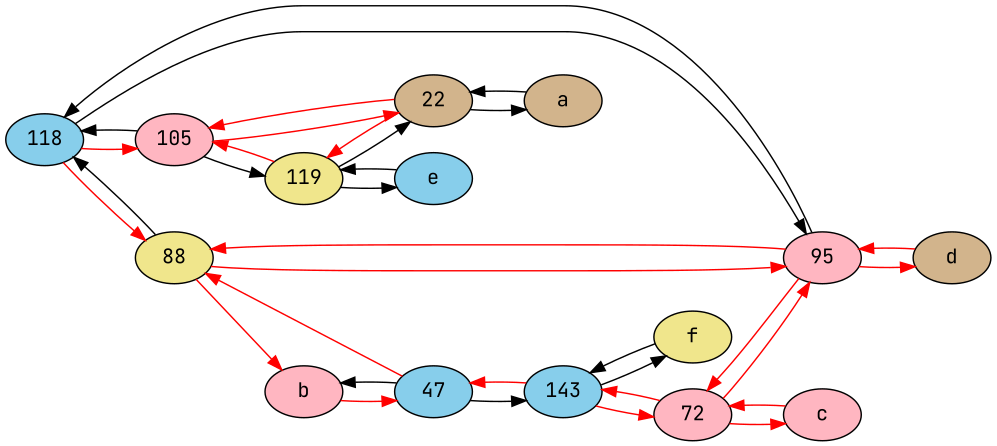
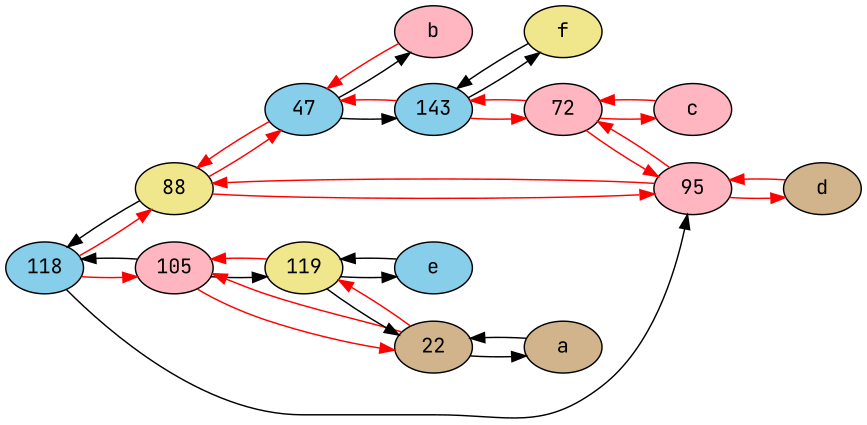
(483, 6) -> none
(234, 319) -> (239, 159)
